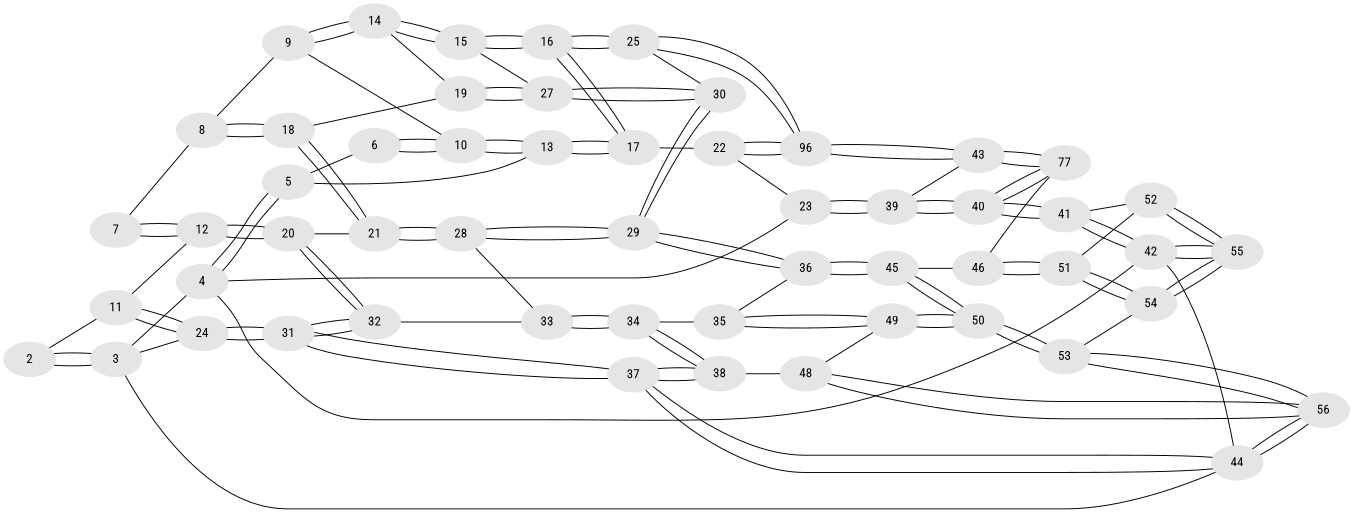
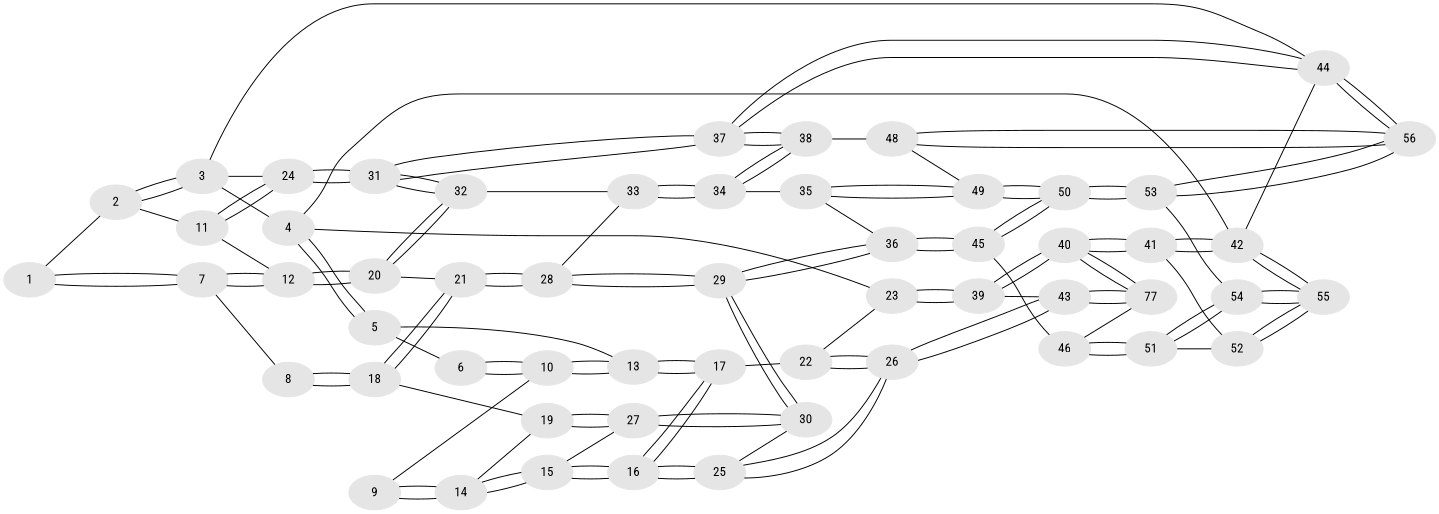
(245, 87) -> none
(806, 149) -> (892, 362)
none -> (30, 280)
